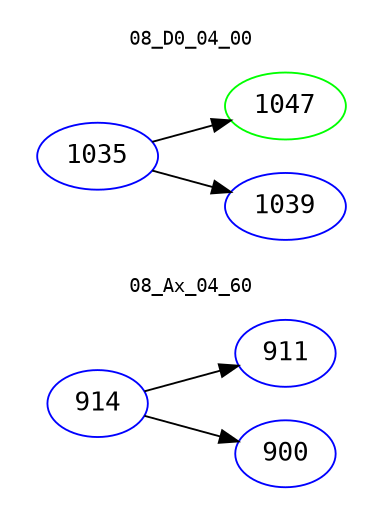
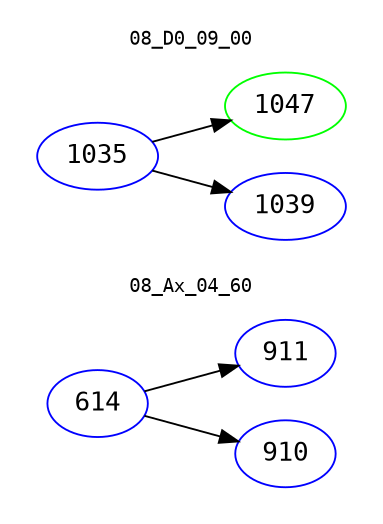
(192, 40) -> (192, 40)
(98, 404) -> (98, 404)
(285, 454) -> (285, 454)
